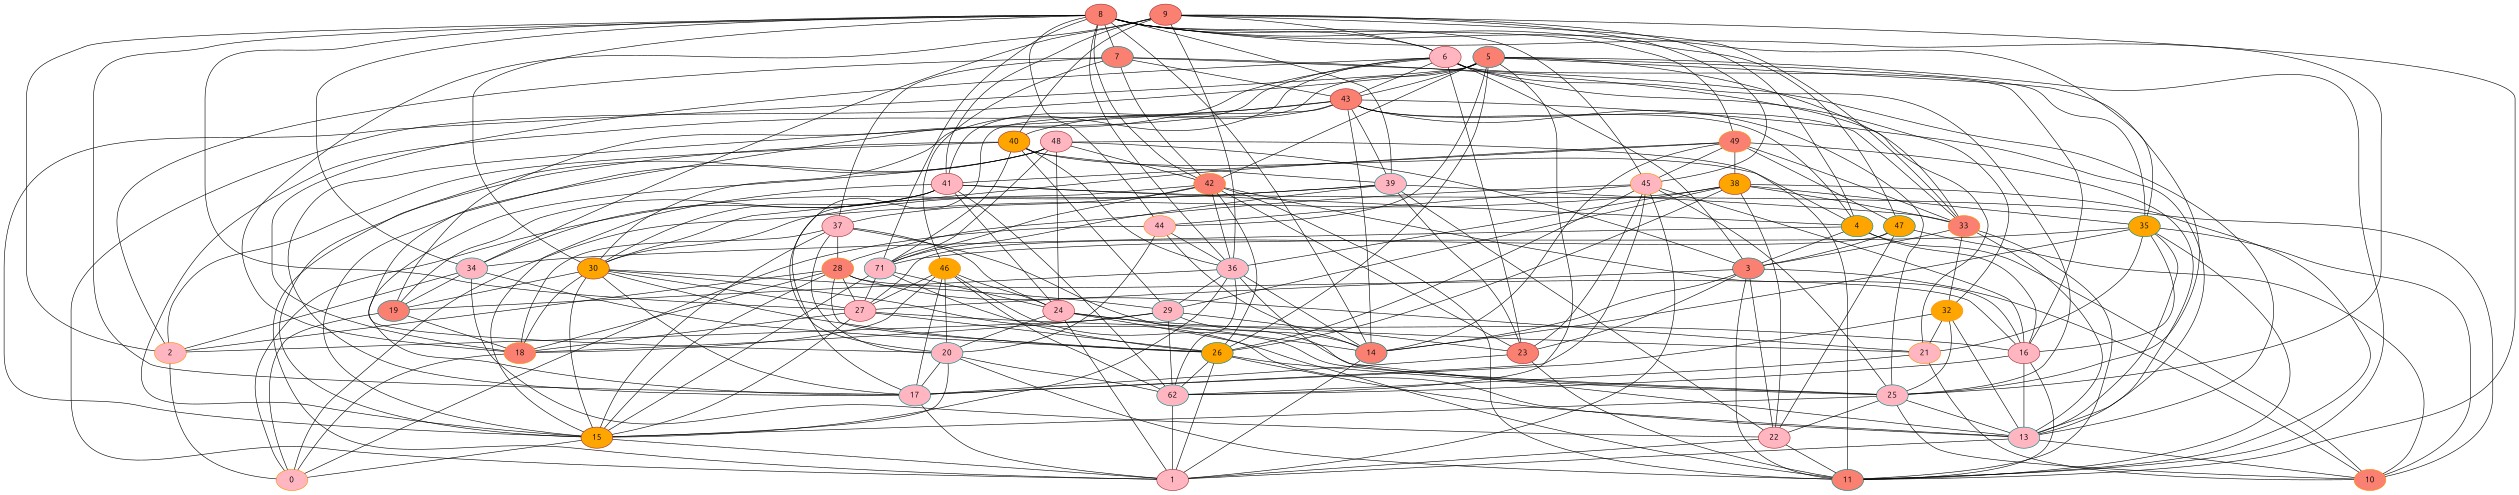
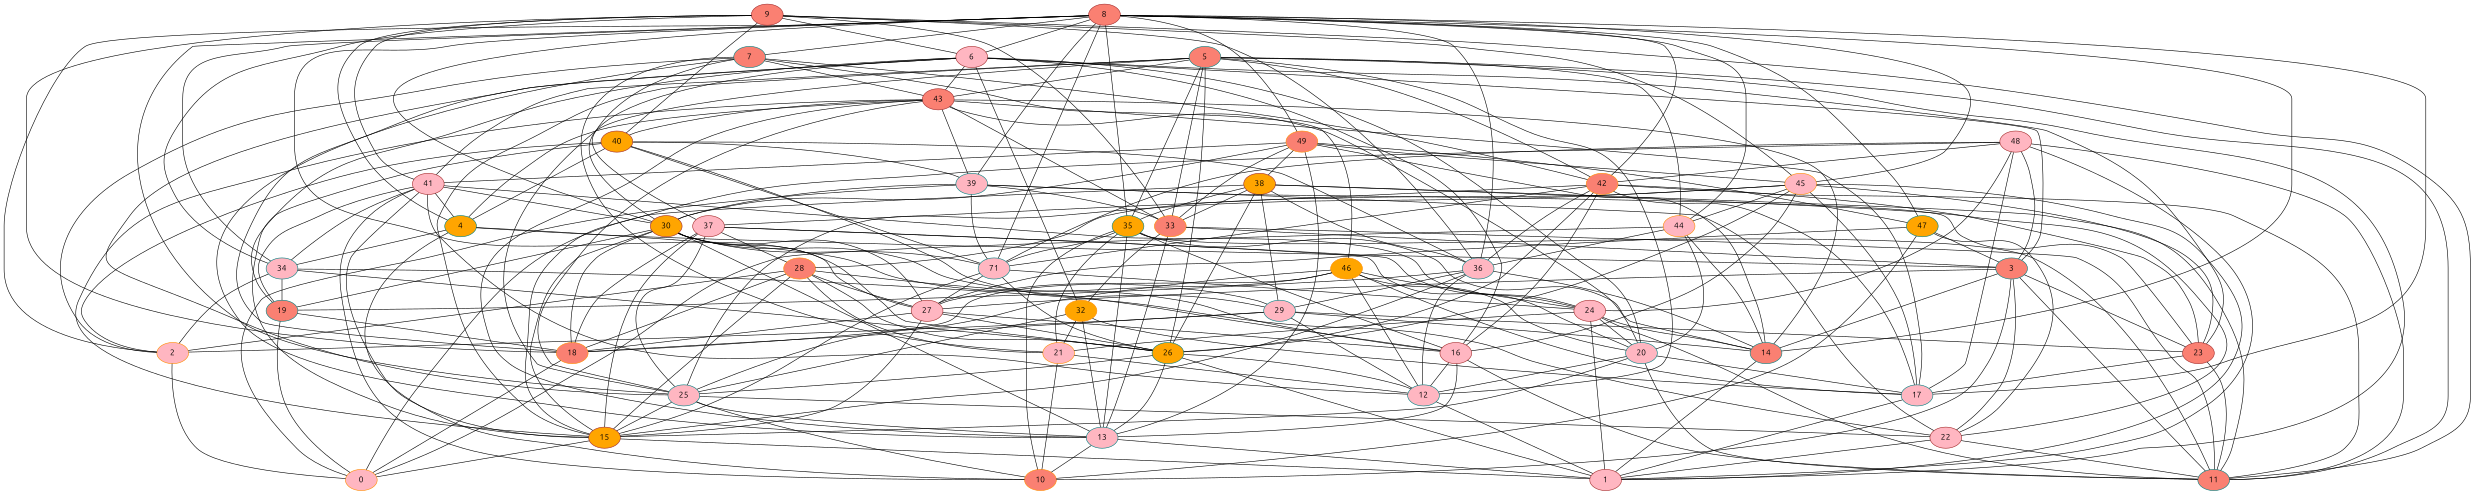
(739, 364) -> (904, 253)
(1589, 390) -> none
(1173, 395) -> (1424, 395)
